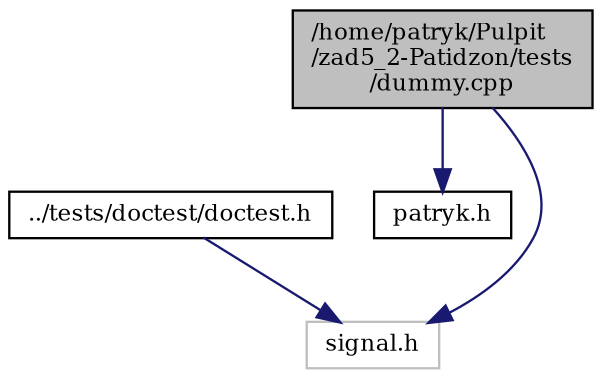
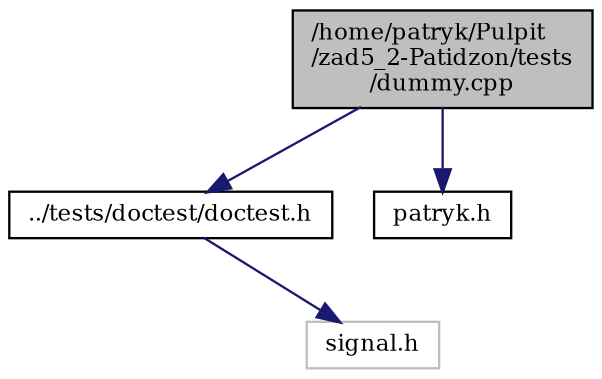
(539, 223) -> (295, 144)
